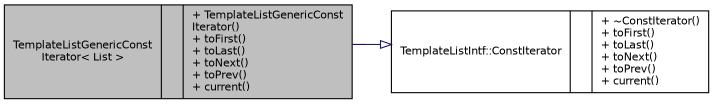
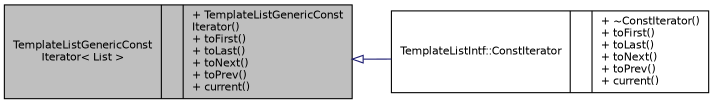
(366, 44) -> (377, 59)
